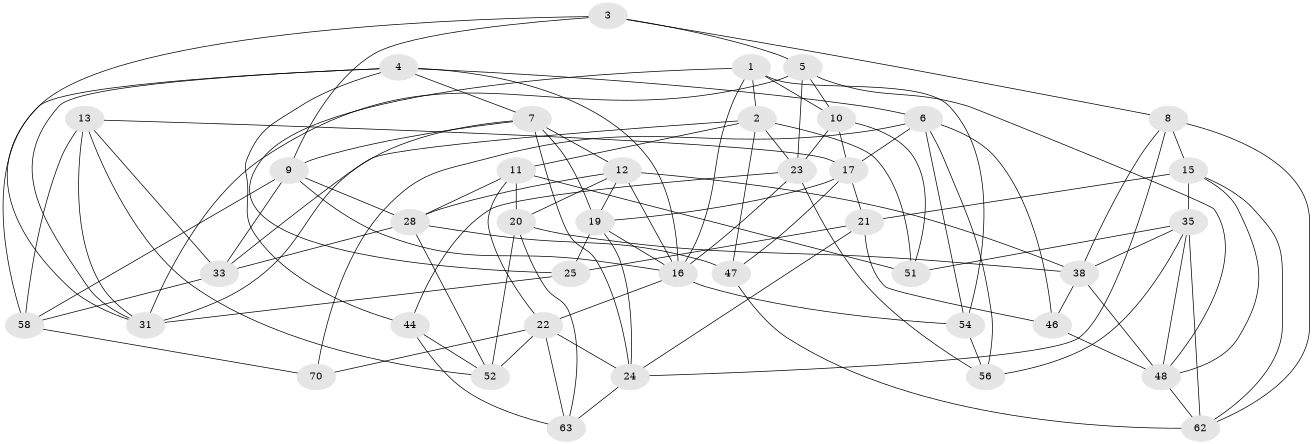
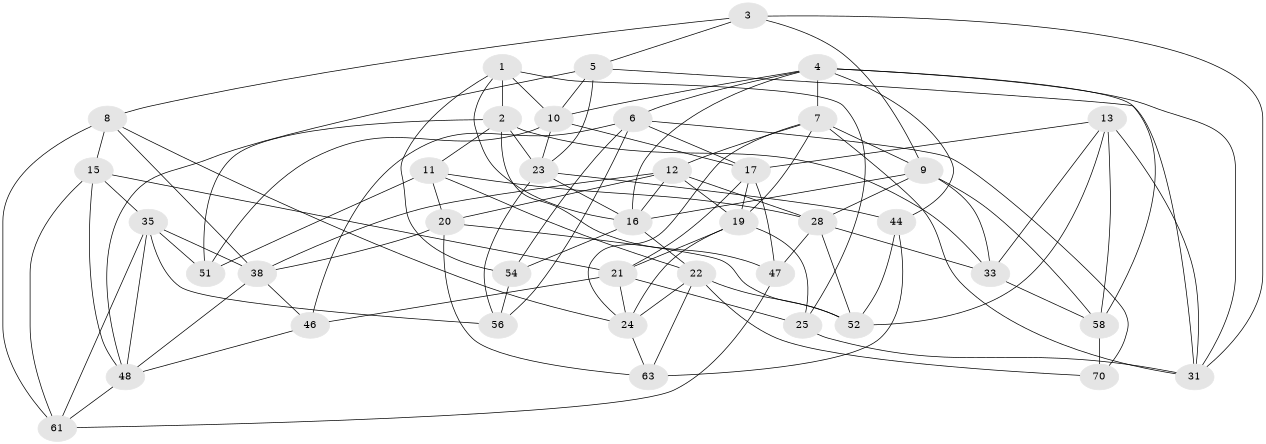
none -> (685, 91)
(644, 252) -> (663, 254)
(1201, 429) -> (57, 429)
